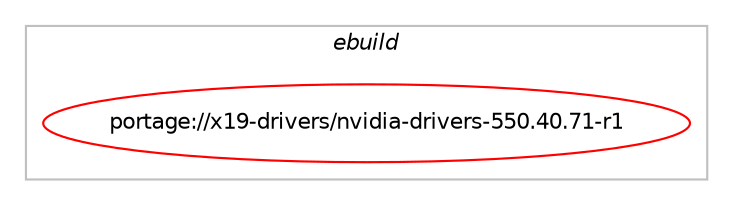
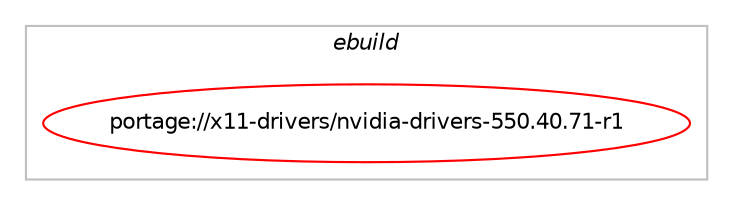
(367, 123) -> (367, 123)
